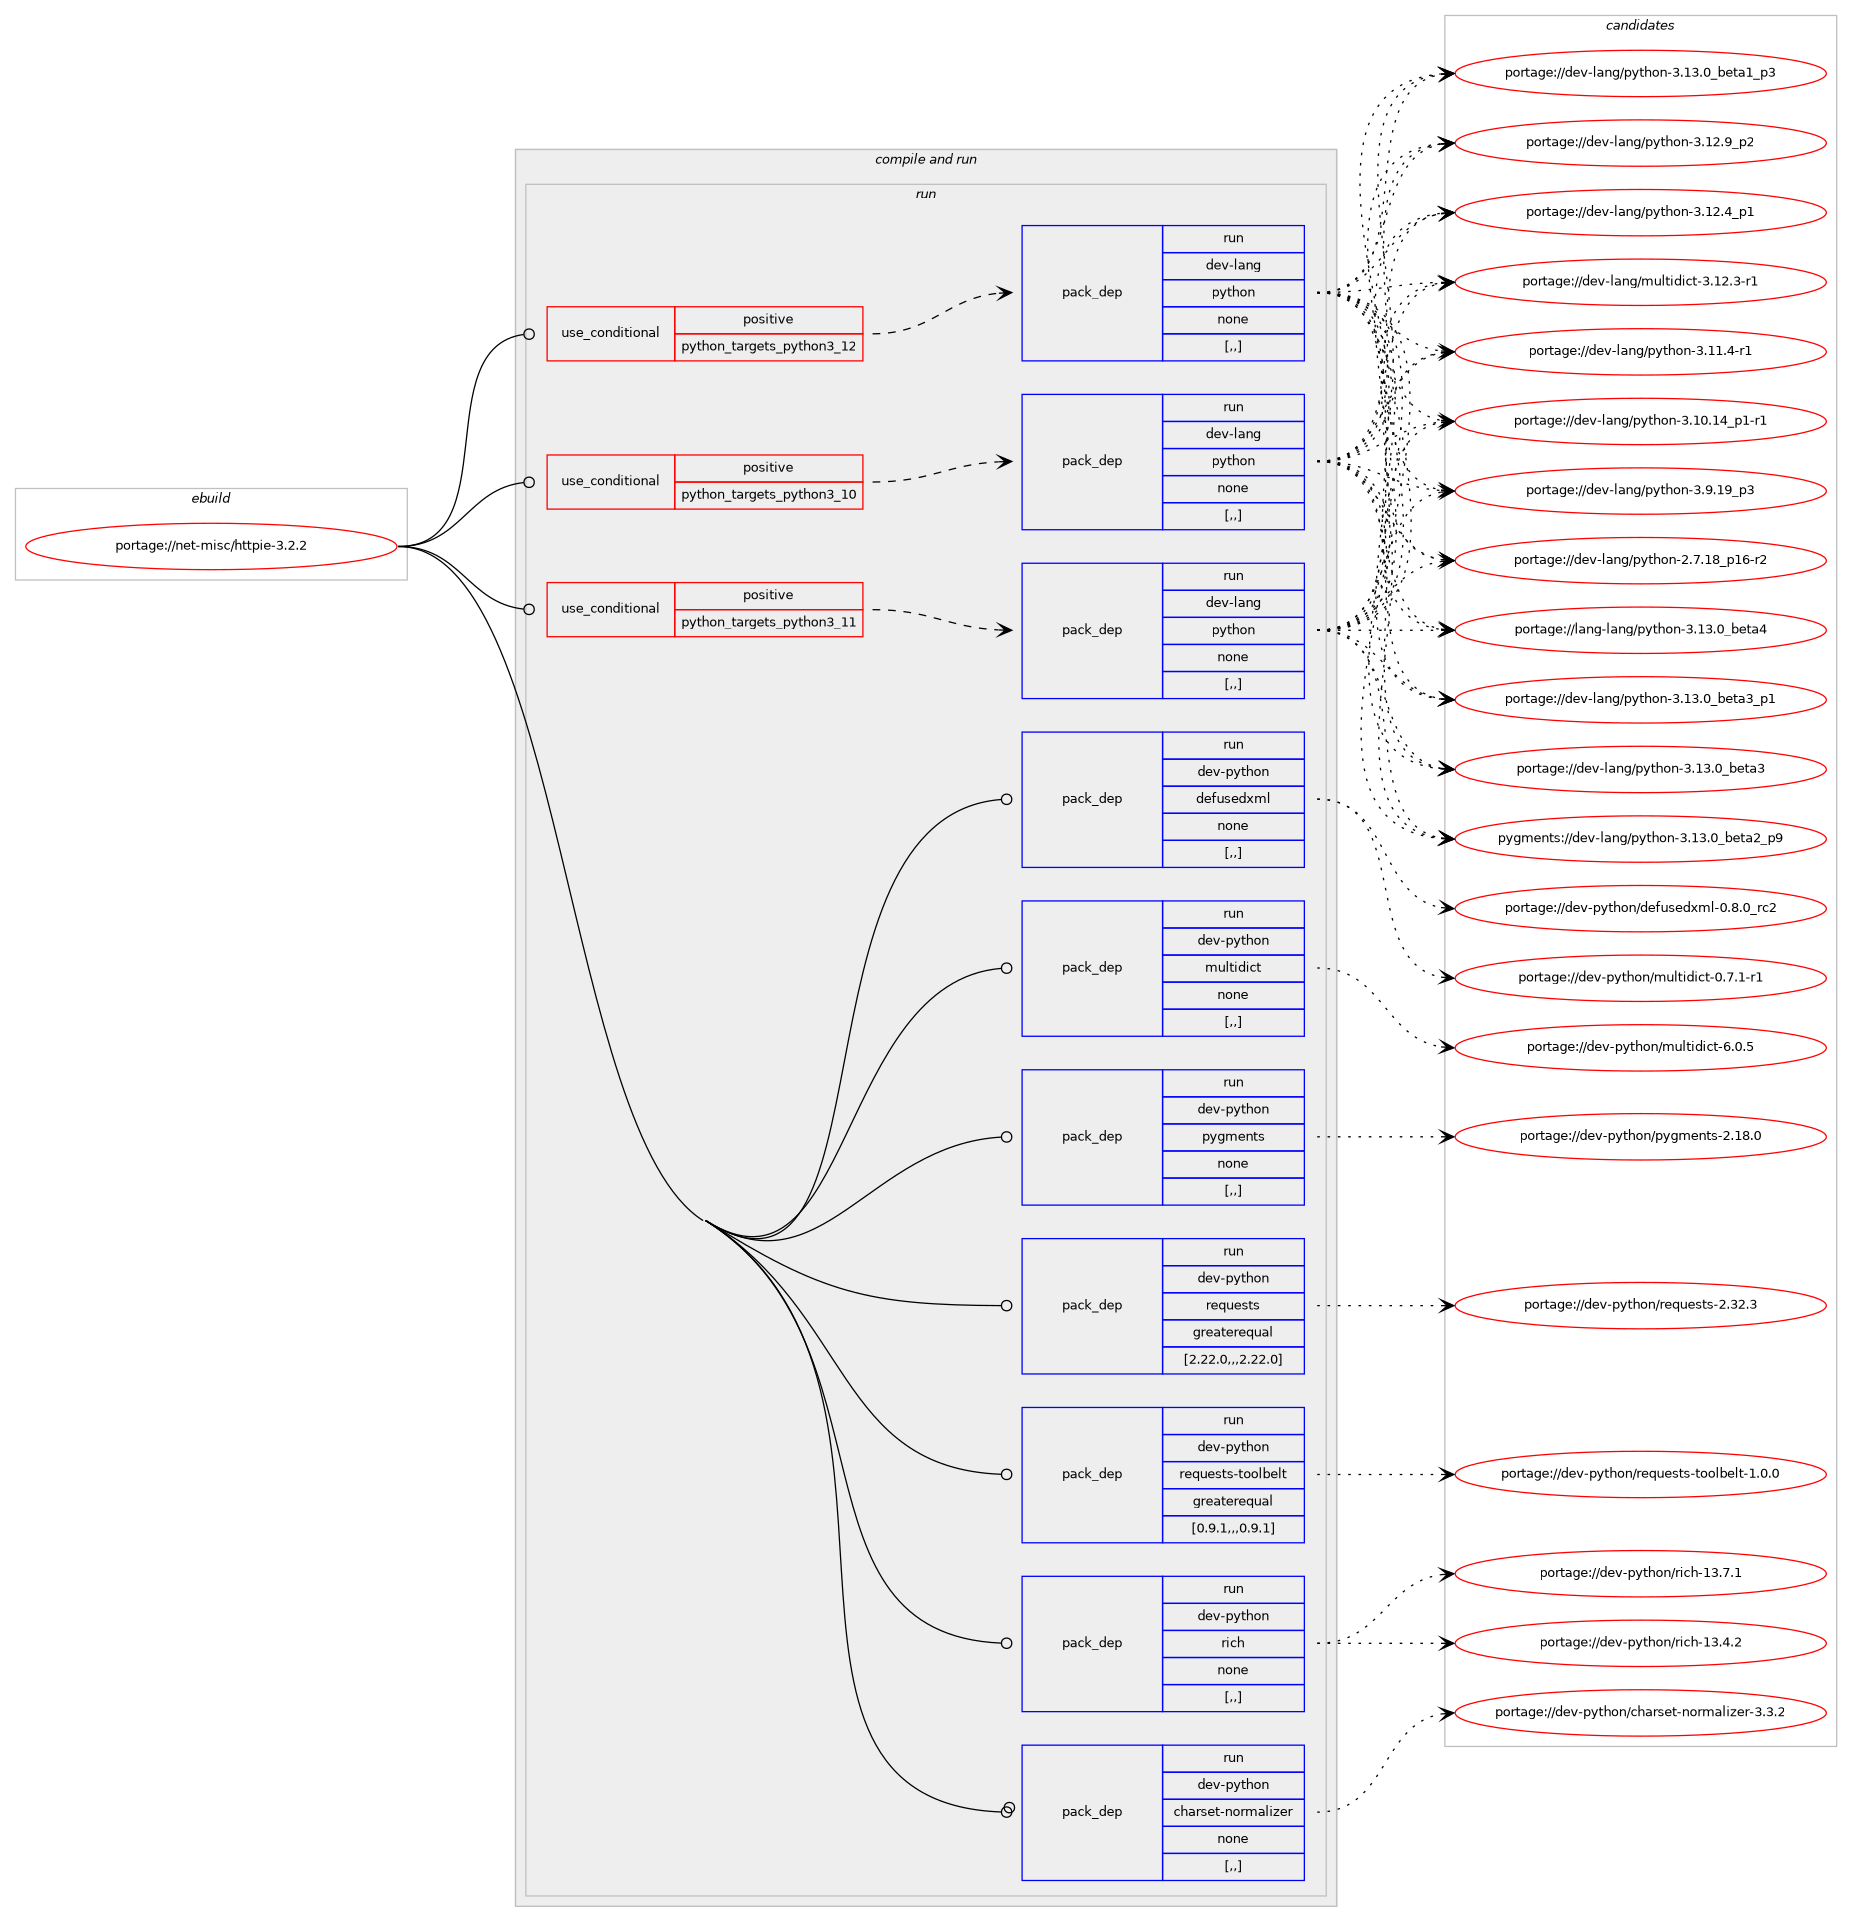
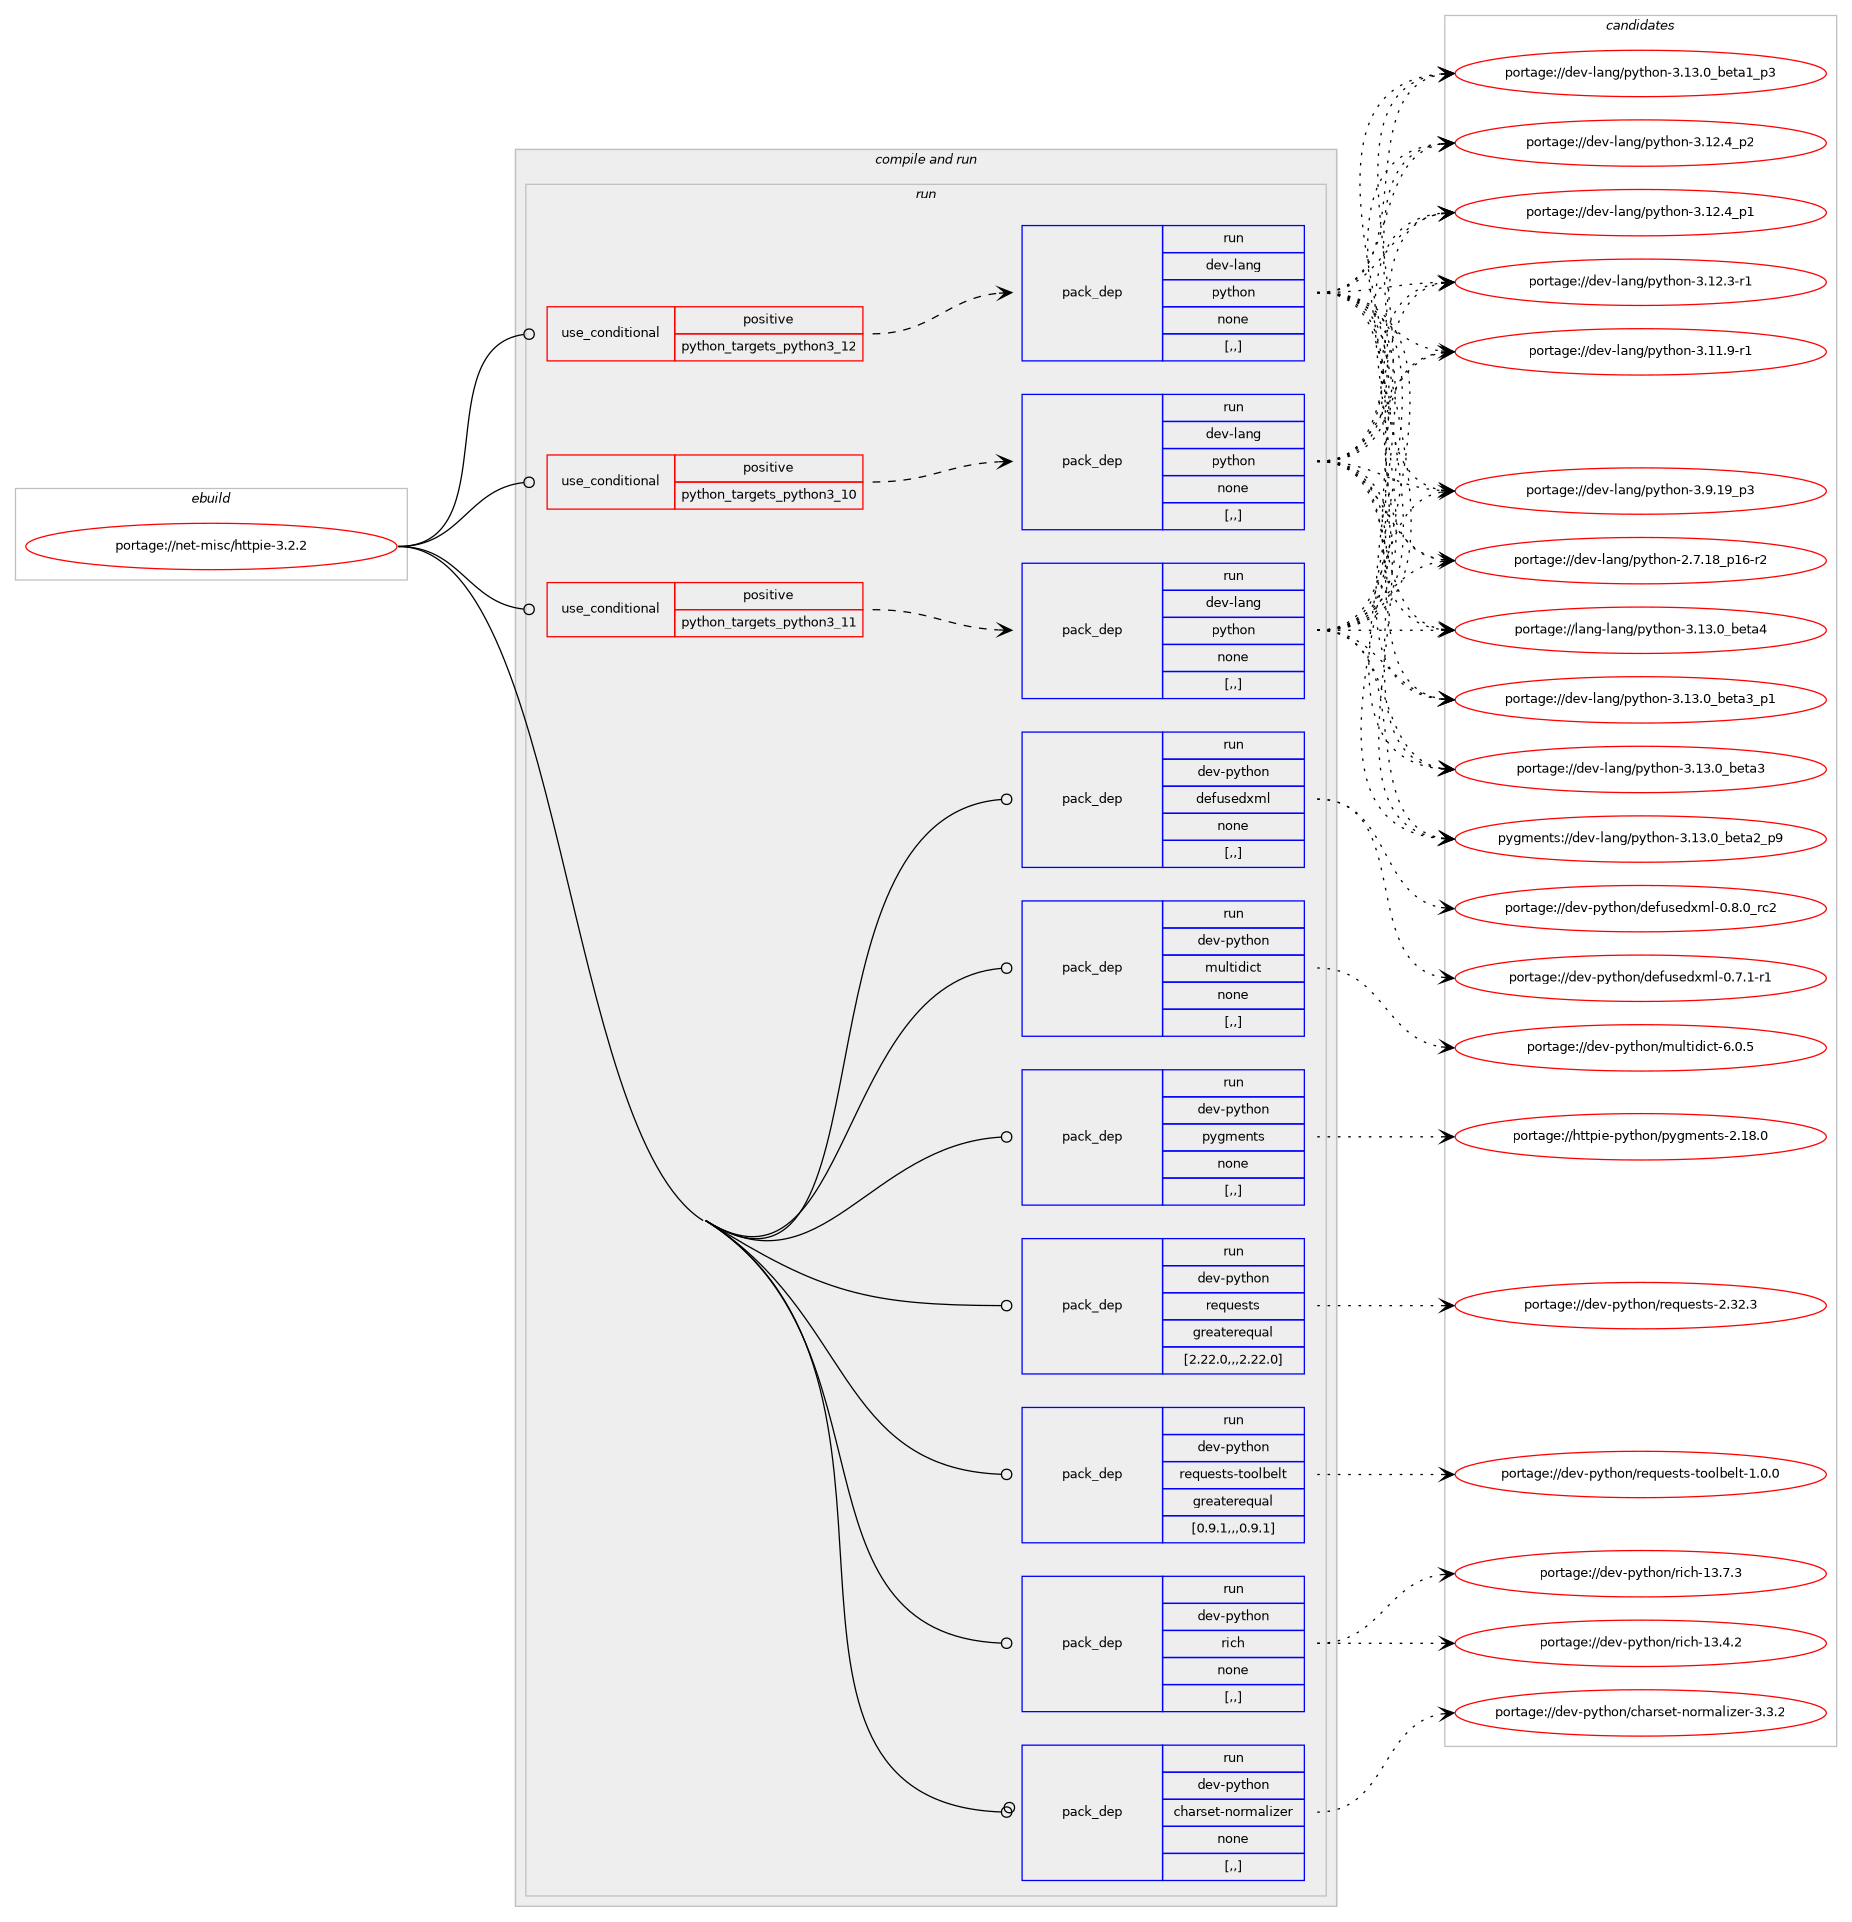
(1641, 143) -> (1641, 143)
(1641, 282) -> (1641, 282)
(1641, 352) -> (1641, 352)
(1641, 421) -> none
(1641, 978) -> (1641, 978)
(1641, 1137) -> (1641, 1137)
(1641, 1574) -> (1641, 1574)
